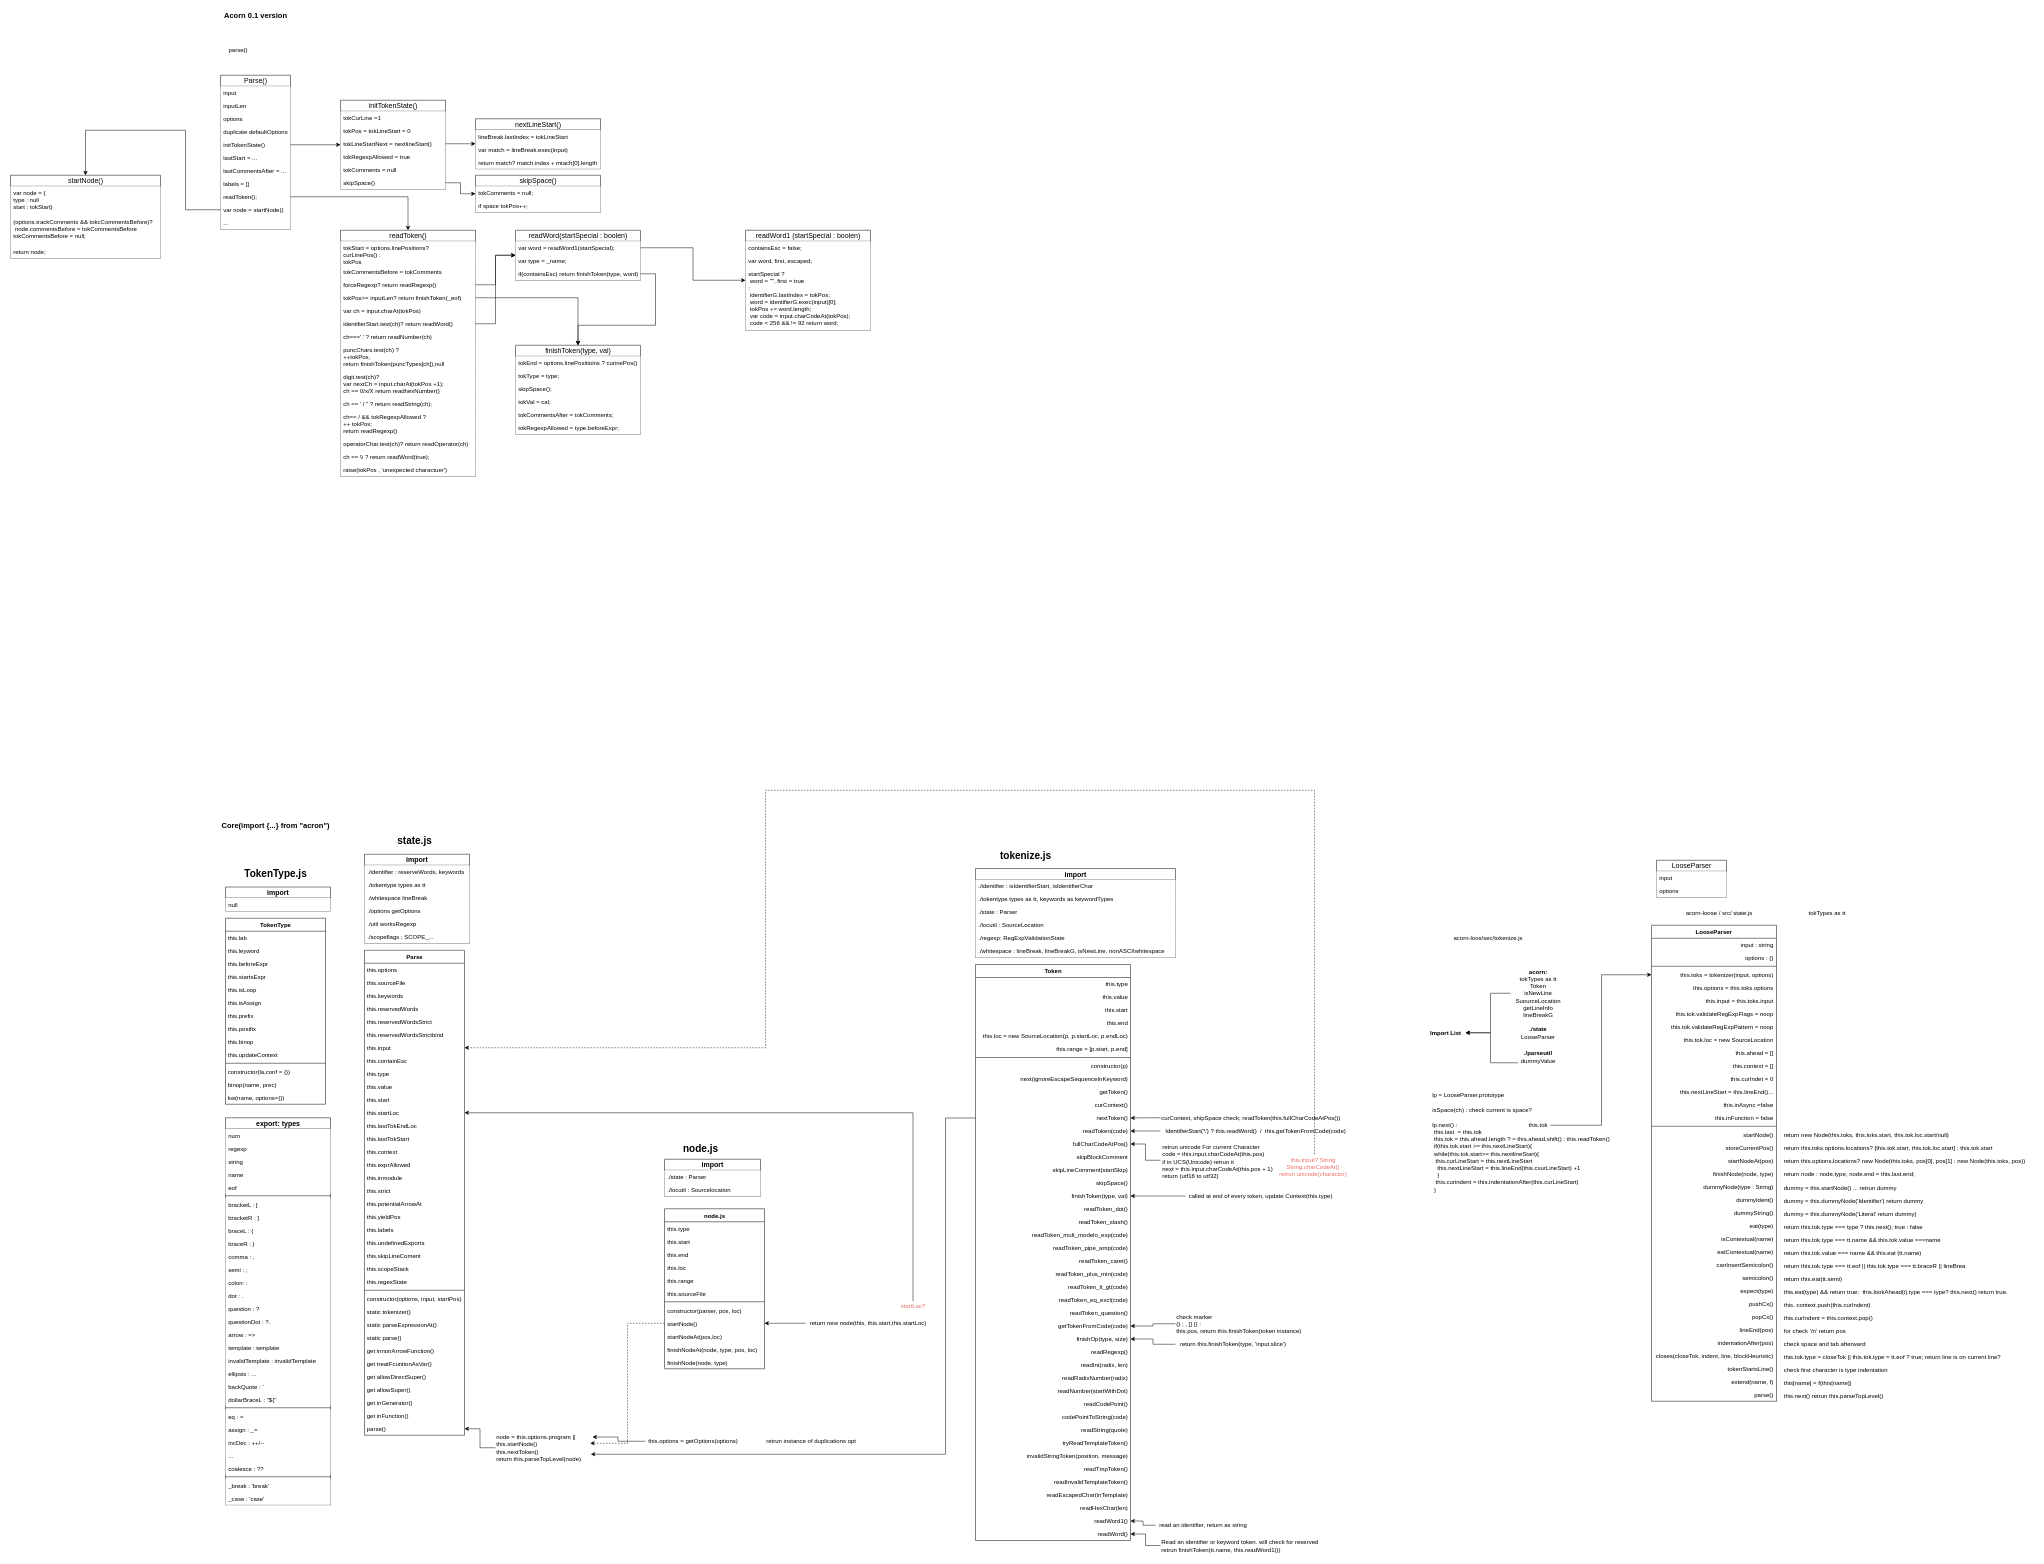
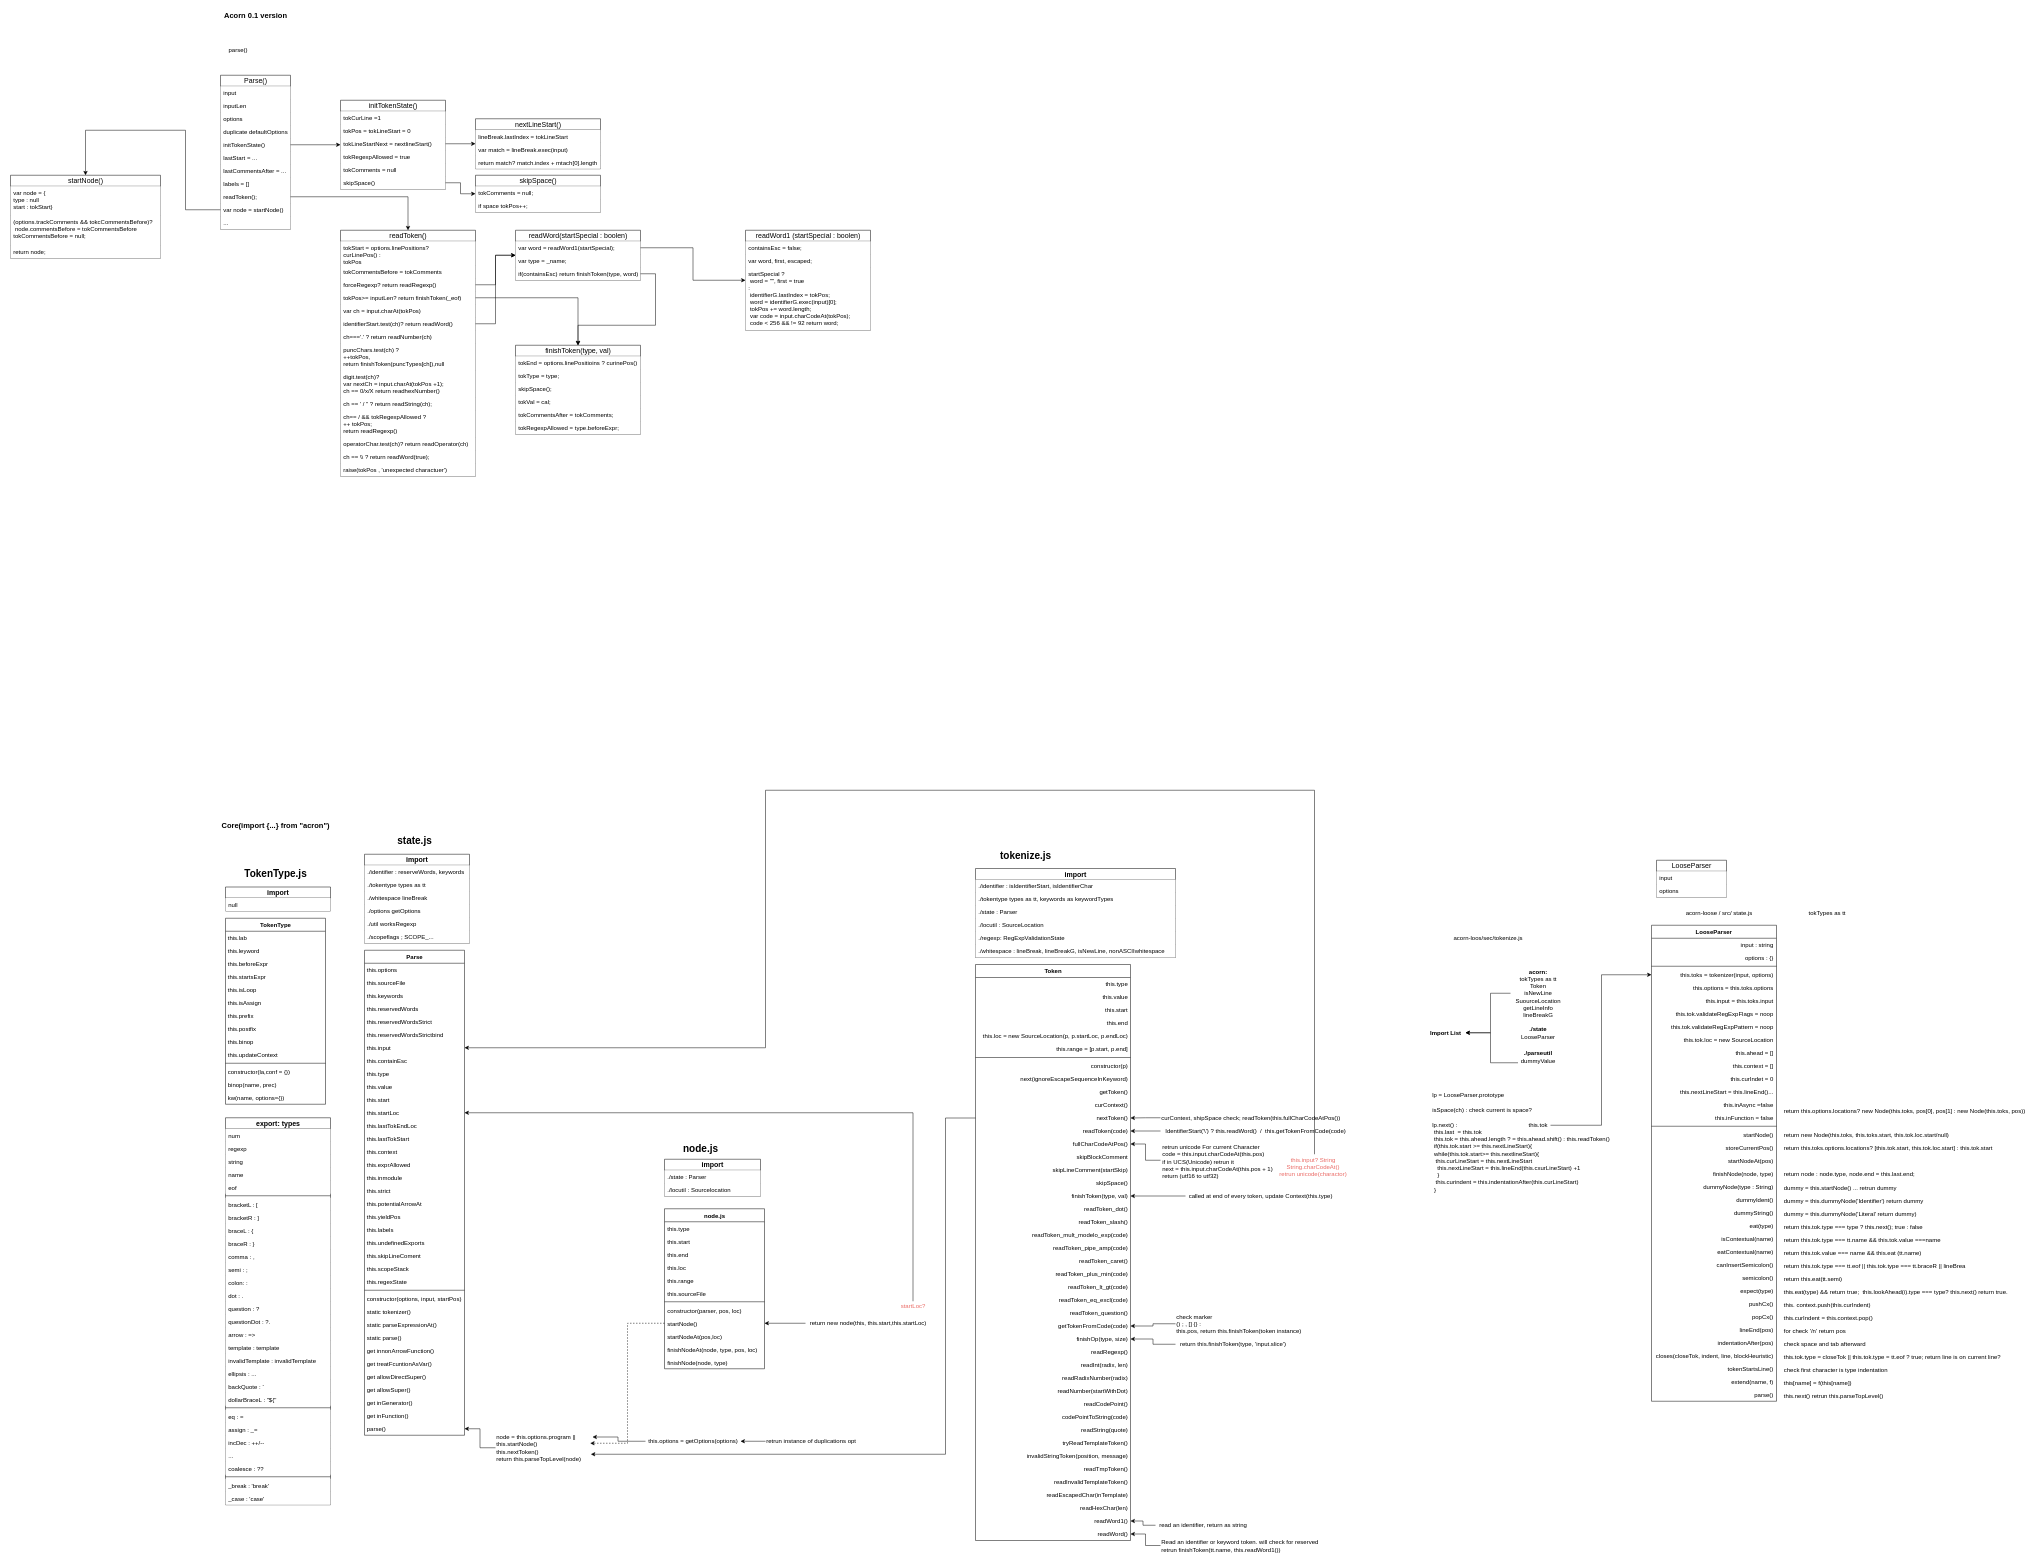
(945, 790) -> (945, 790)
(1908, 1161) -> (1908, 1111)
none -> (744, 1441)
